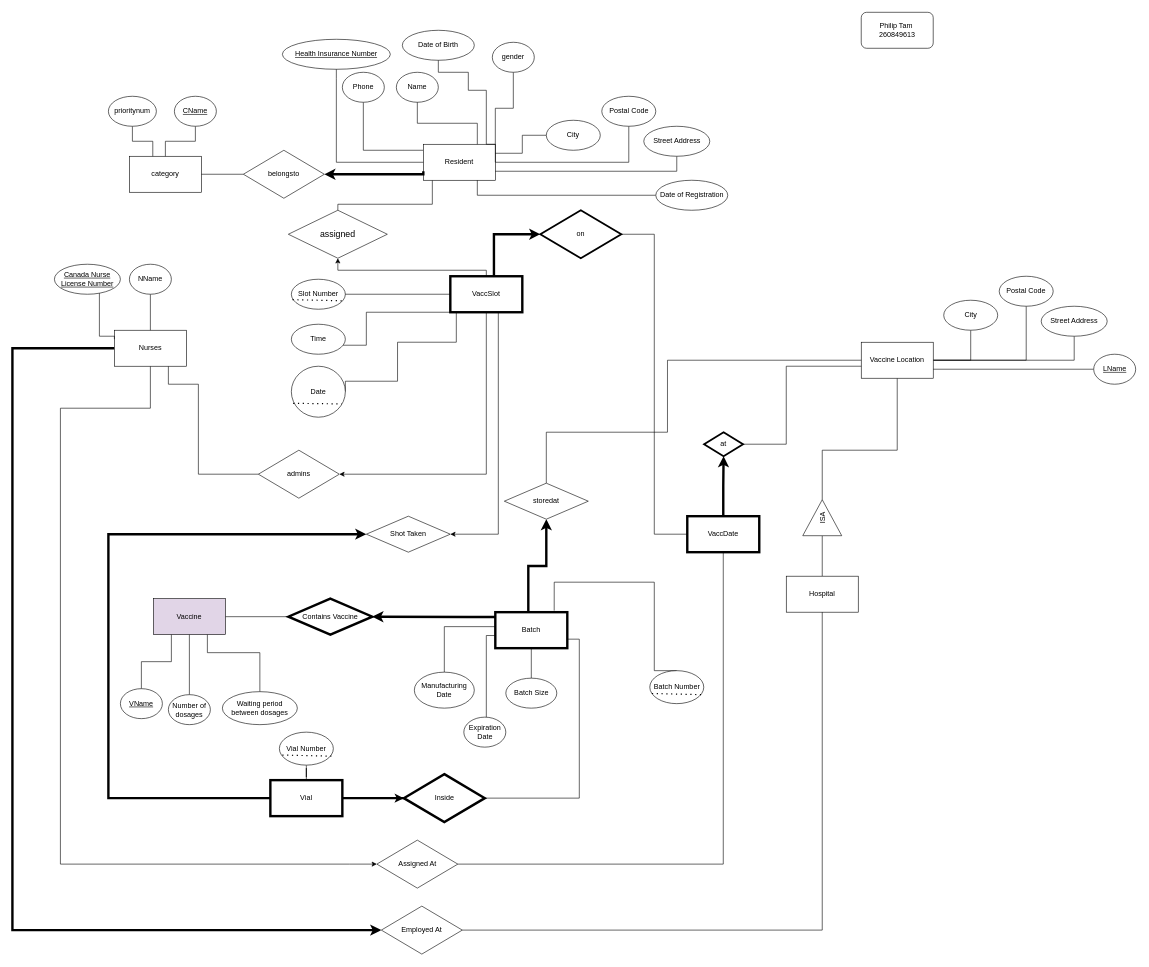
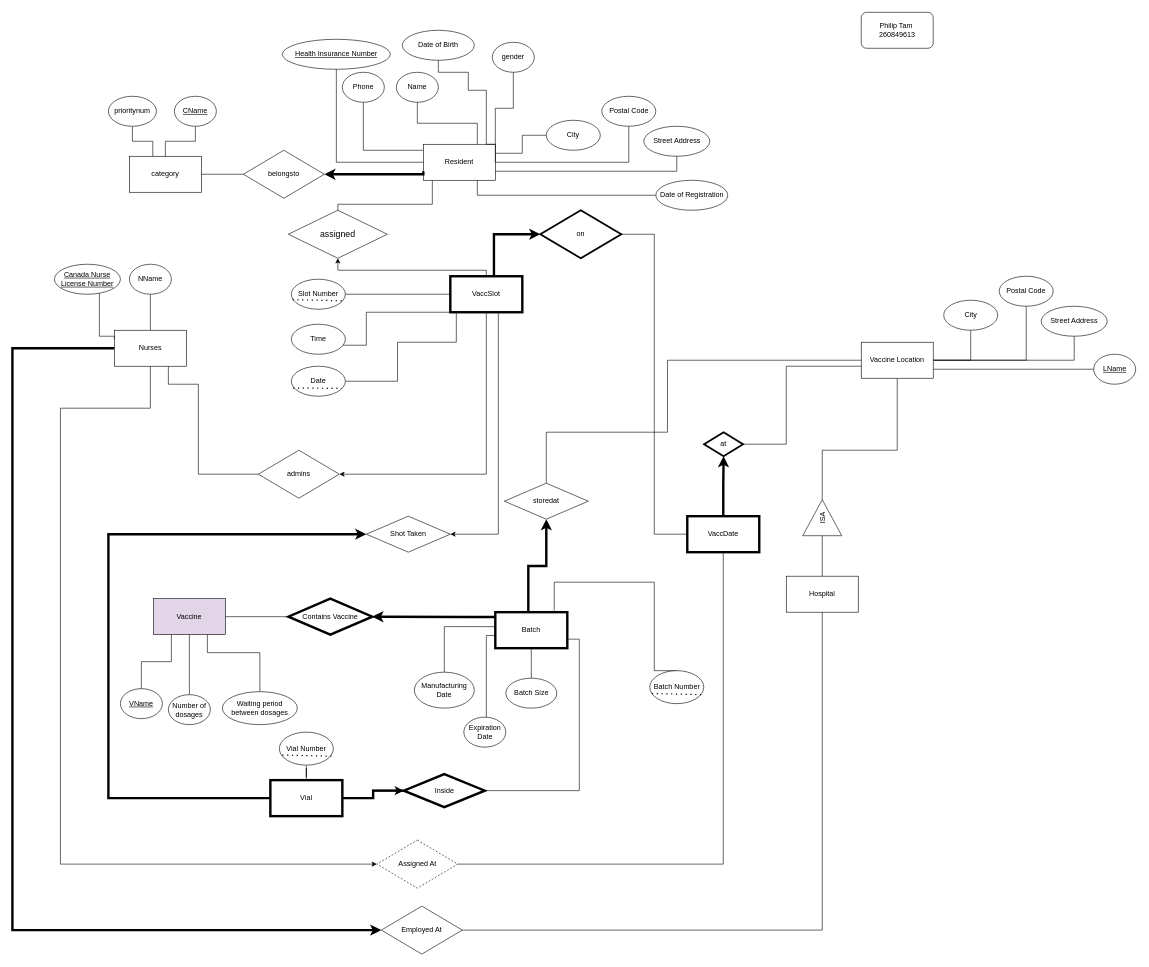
(318, 392) -> (318, 381)
(444, 798) -> (444, 791)
(417, 864) -> (417, 864)
